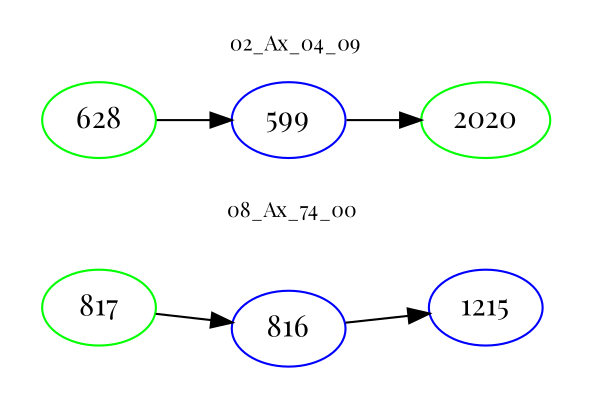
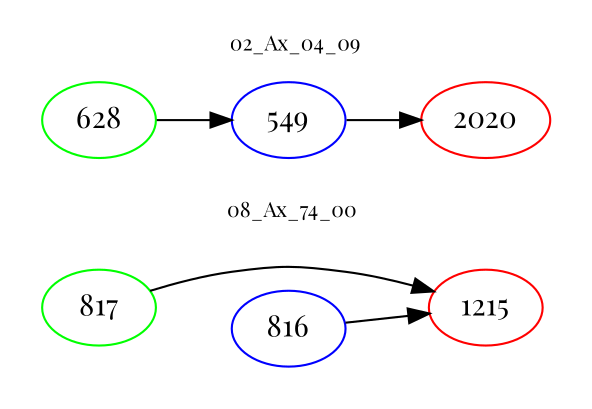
(289, 120) -> (289, 120)
(486, 120) -> (486, 120)
(486, 308) -> (486, 308)
(183, 317) -> (281, 267)
